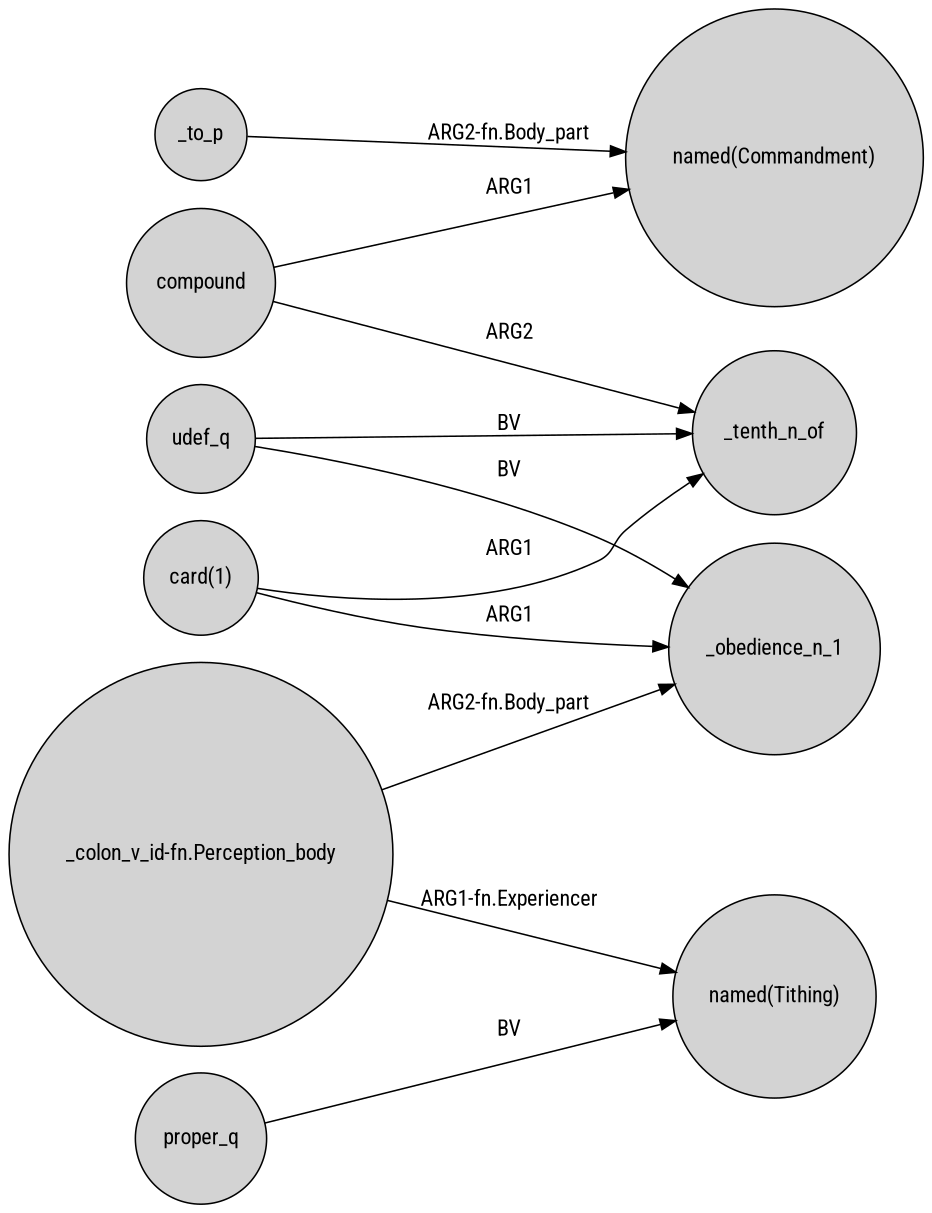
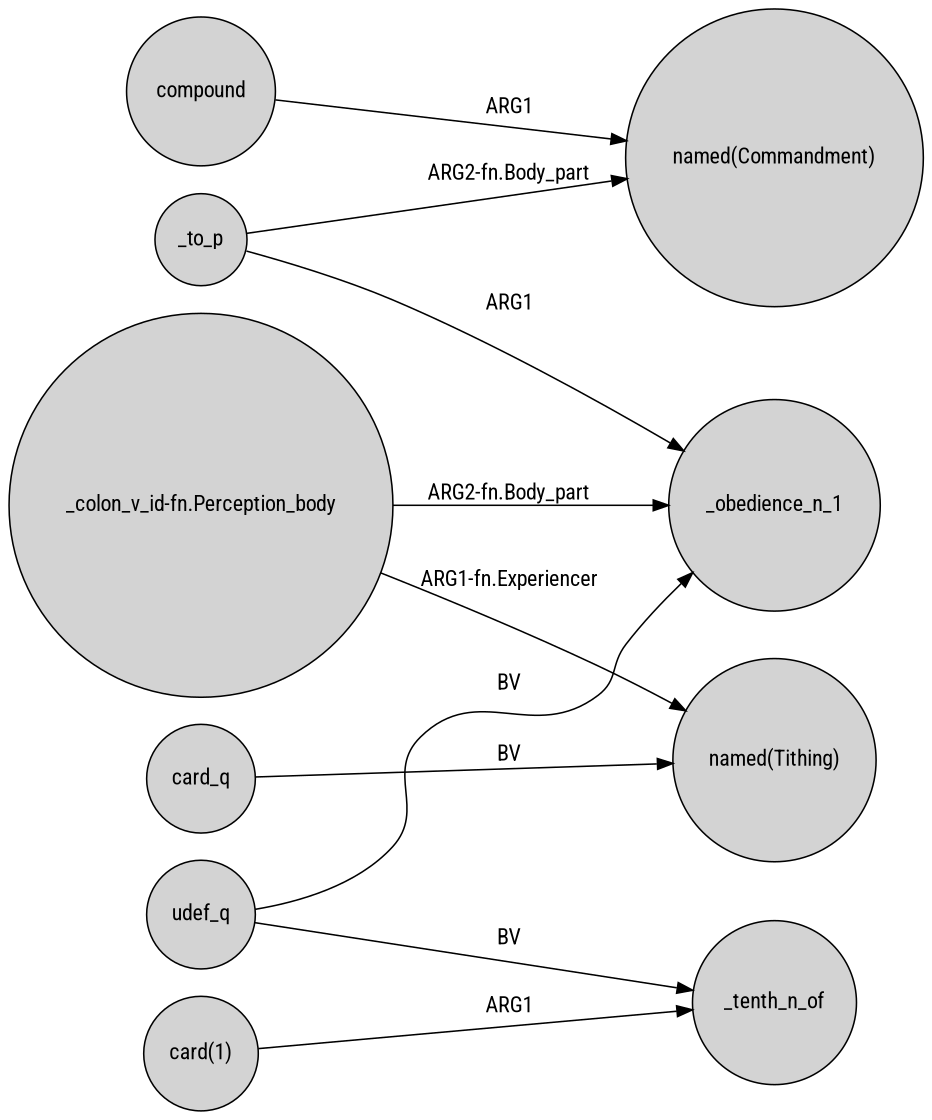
(476, 355) -> none
(453, 632) -> (465, 333)
(201, 1139) -> (201, 779)
